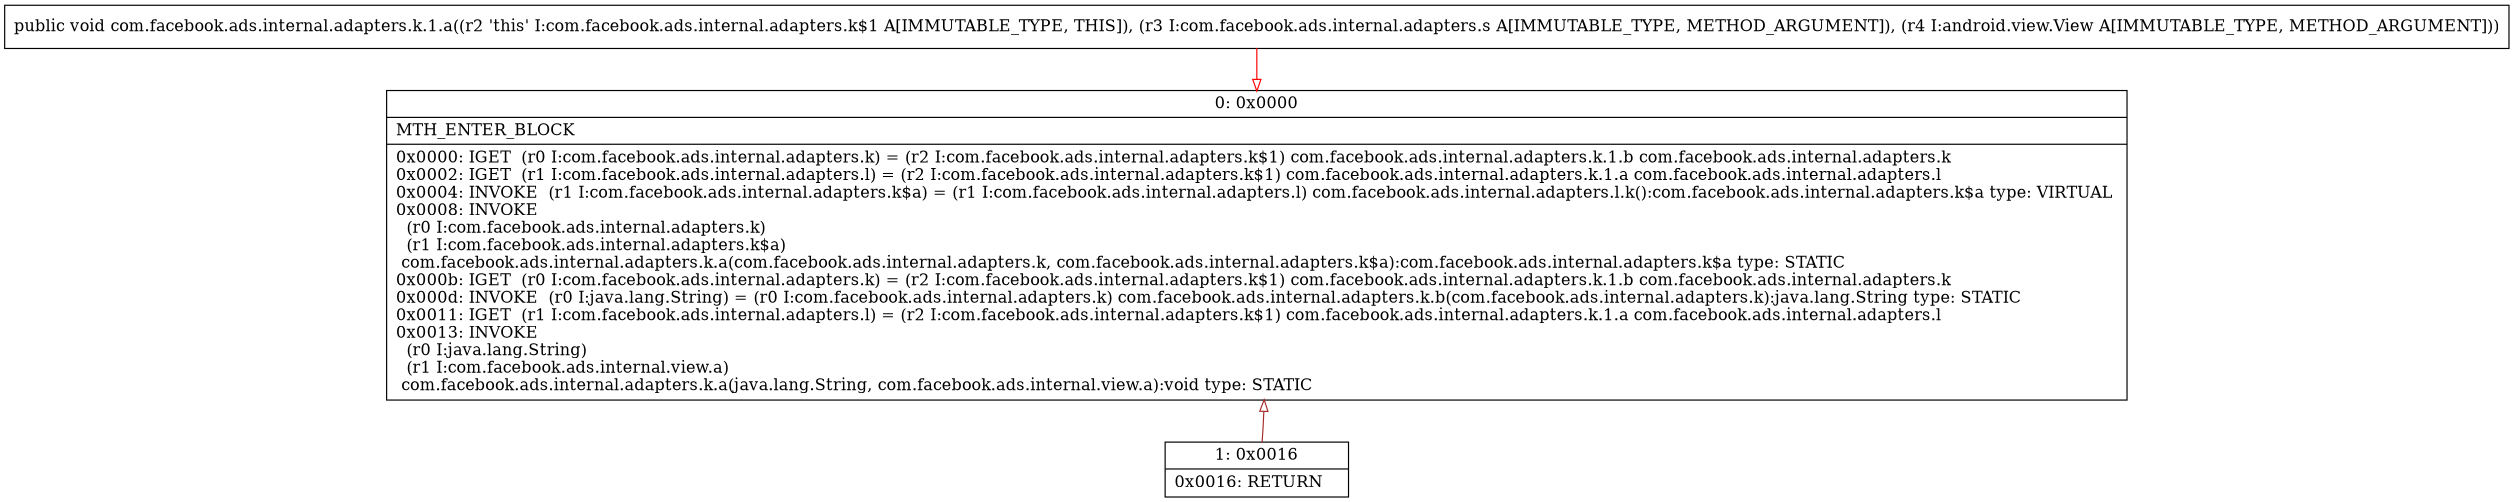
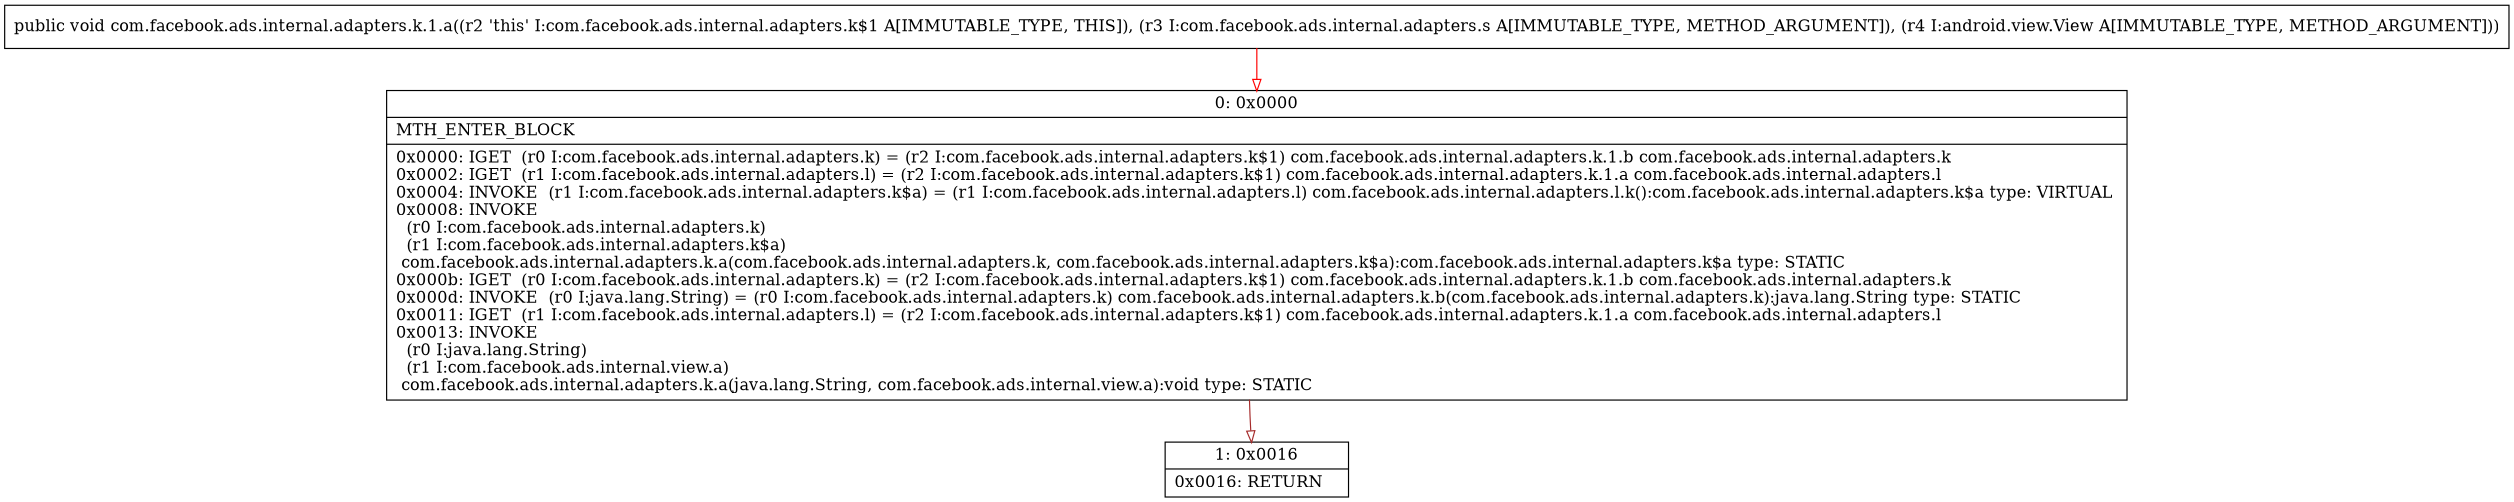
(1263, 427) -> (1250, 415)
